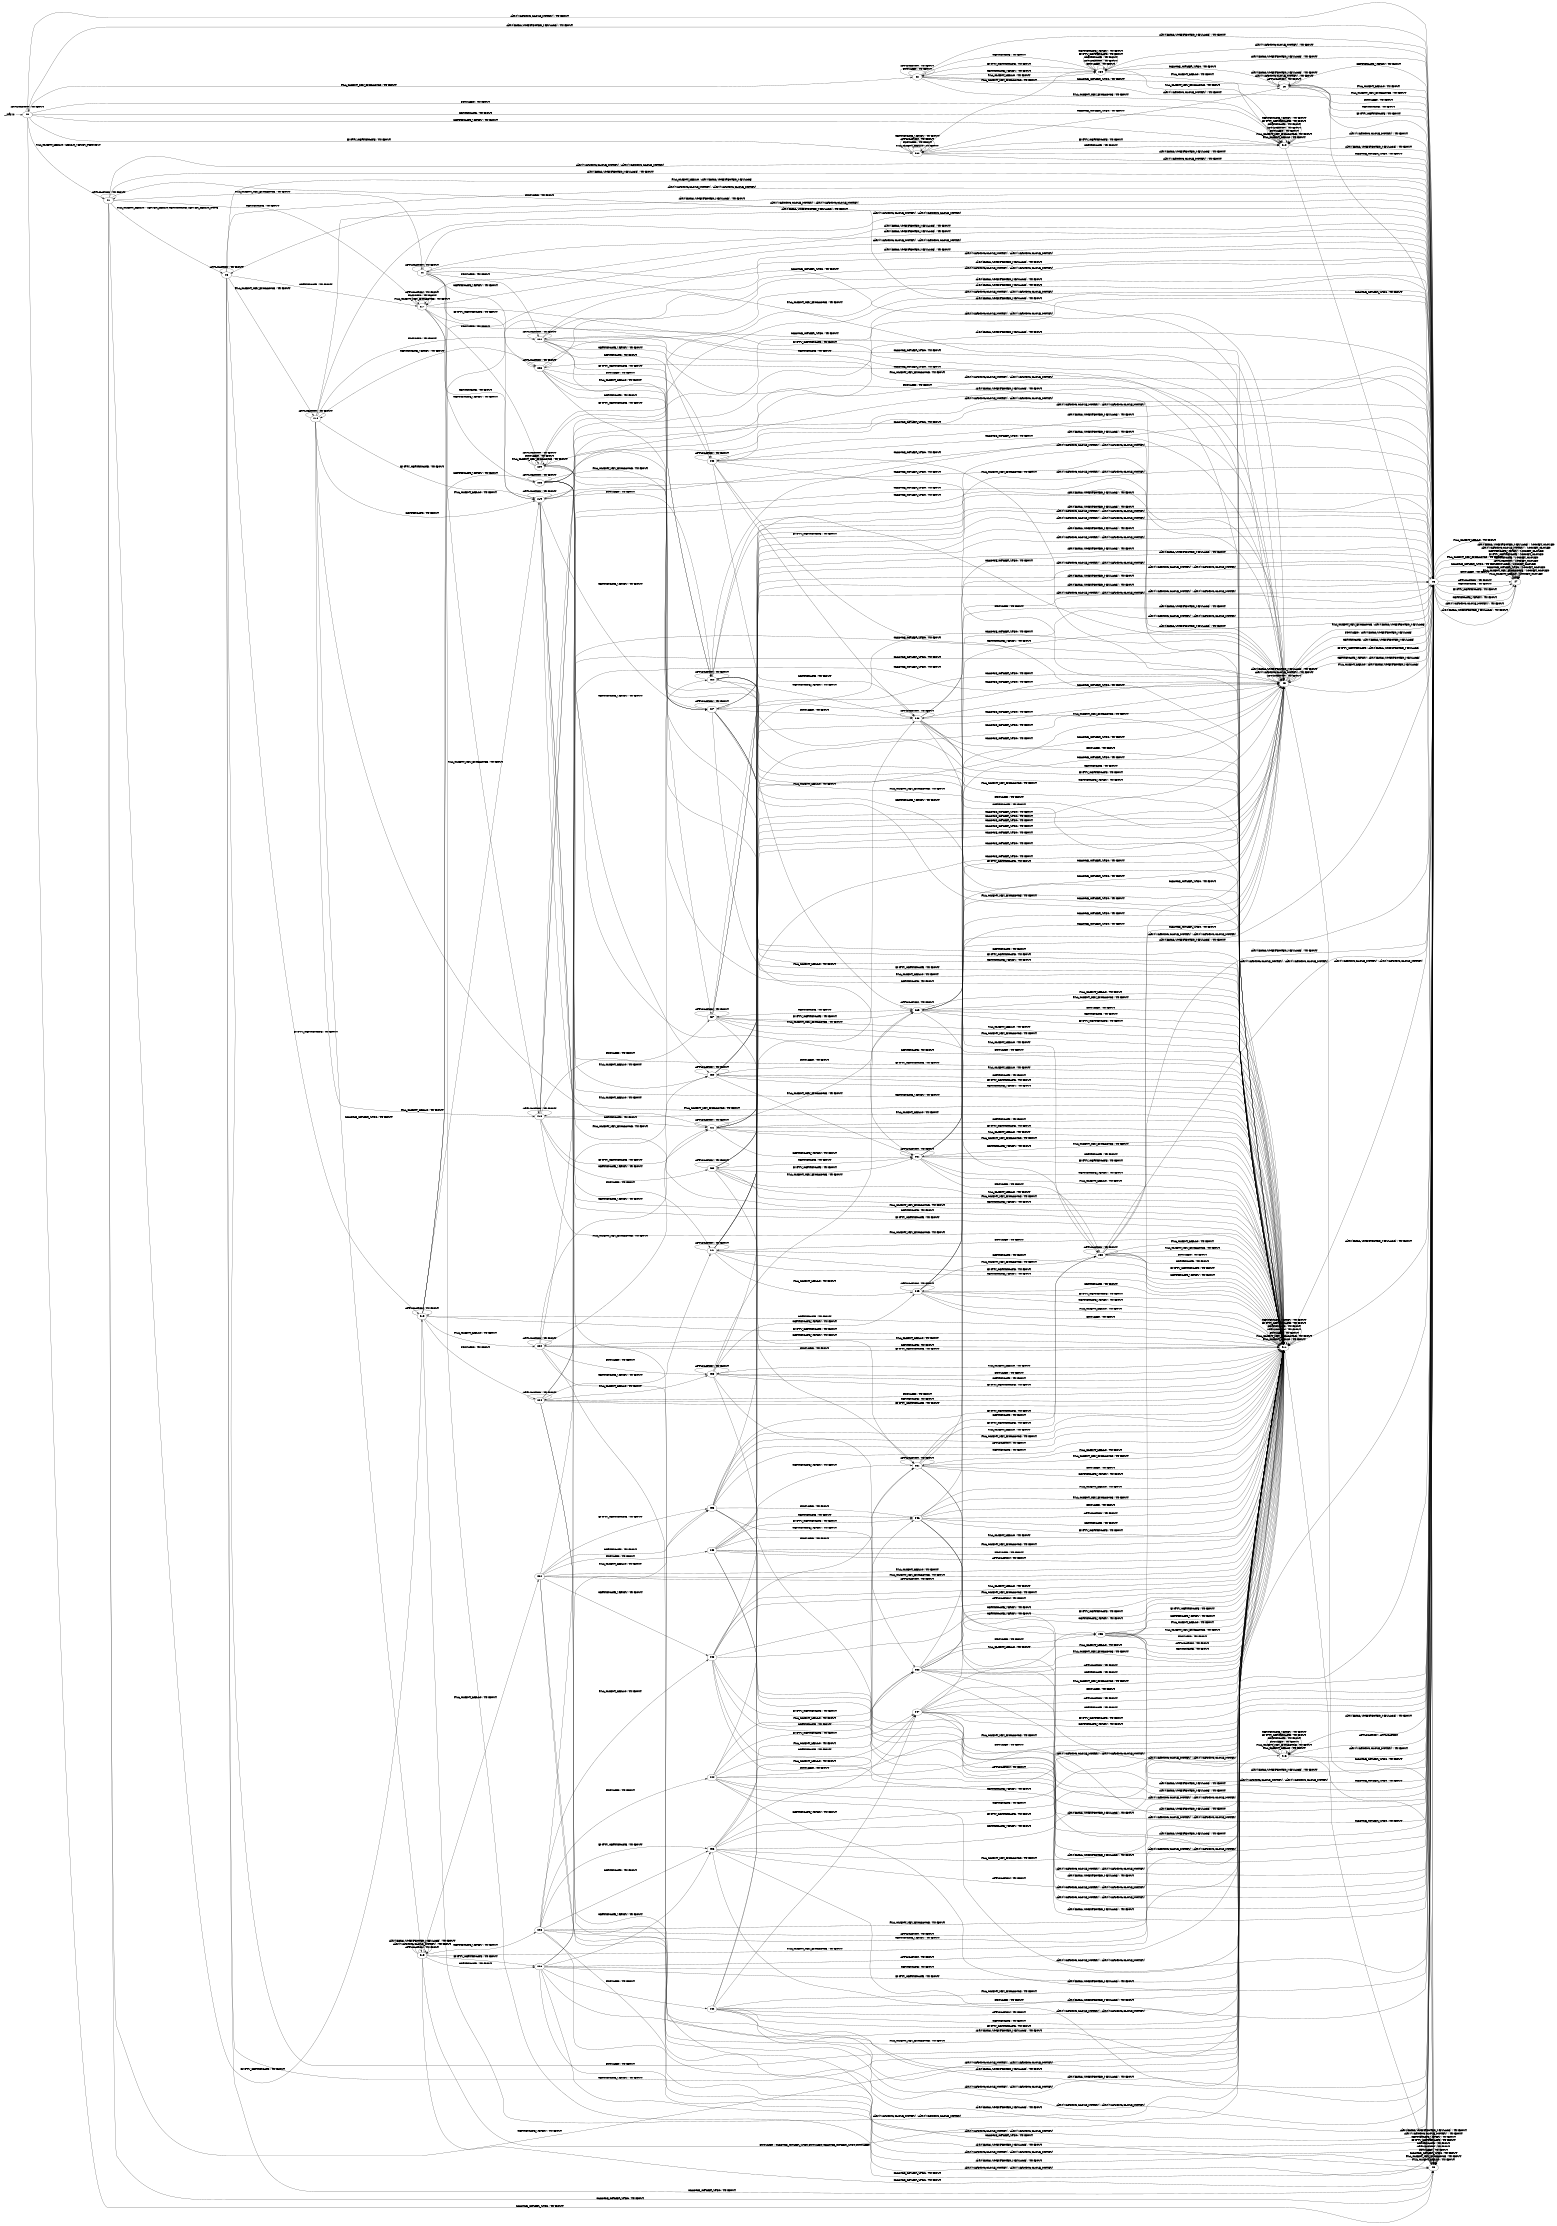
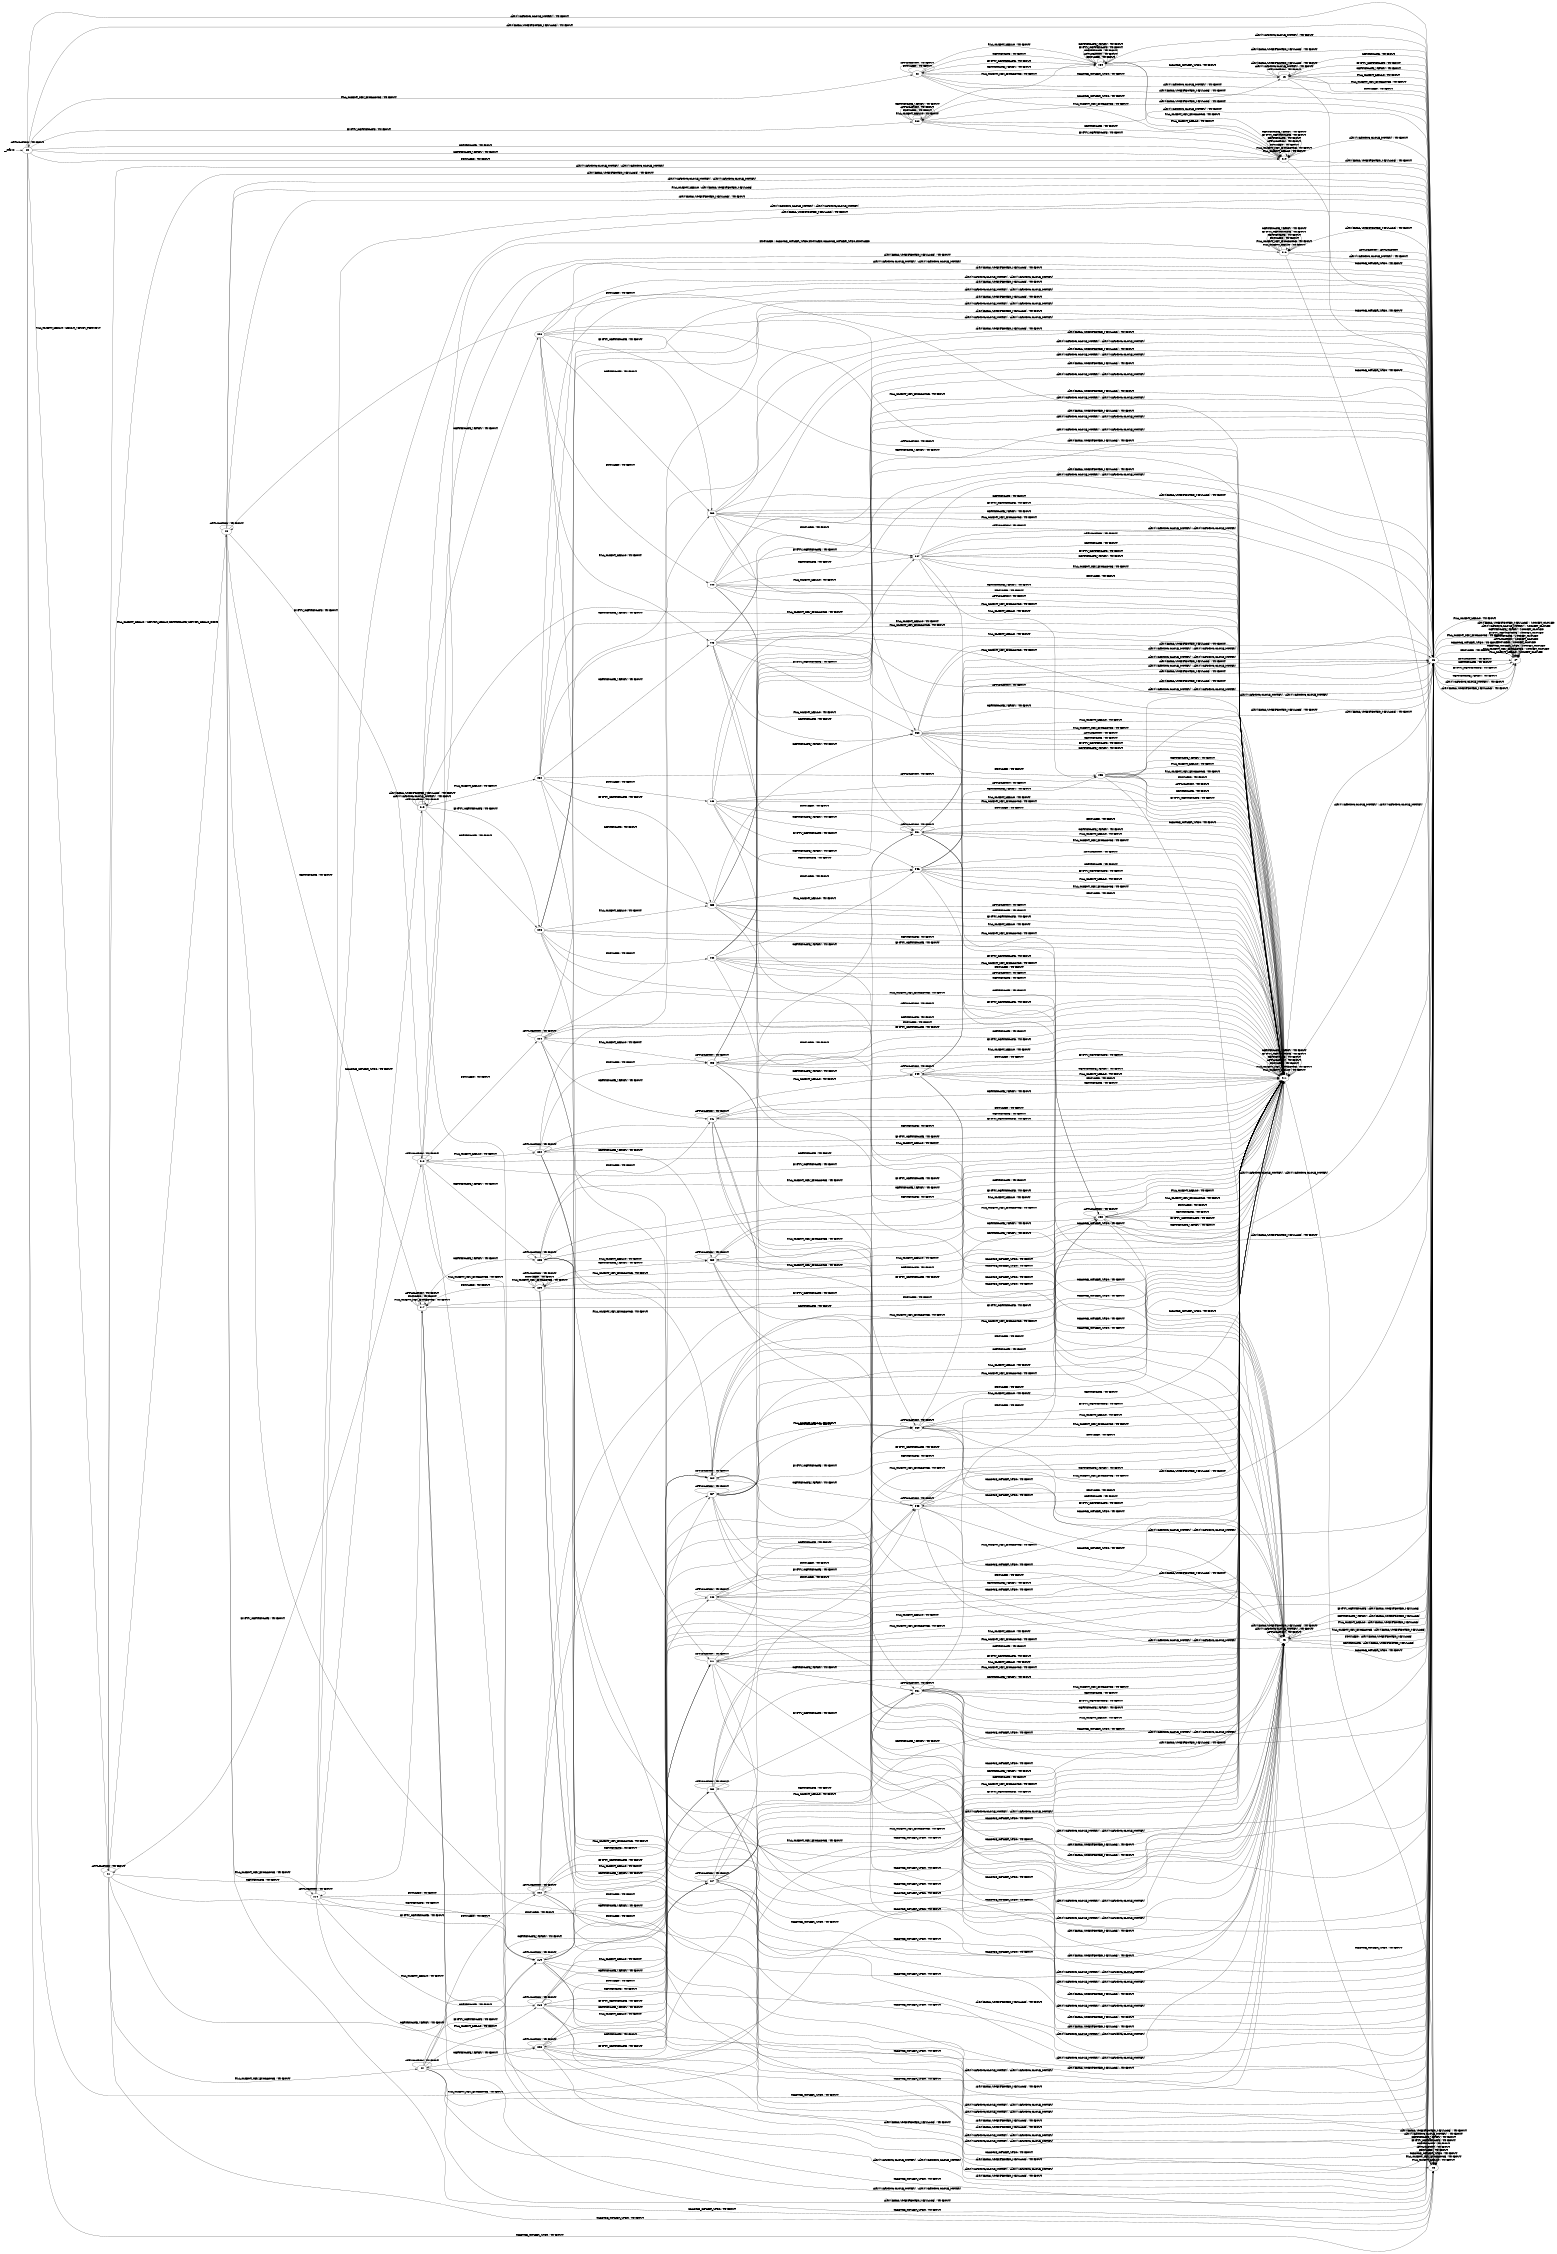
(647, 1109) -> (151, 2096)
none -> (664, 2016)
